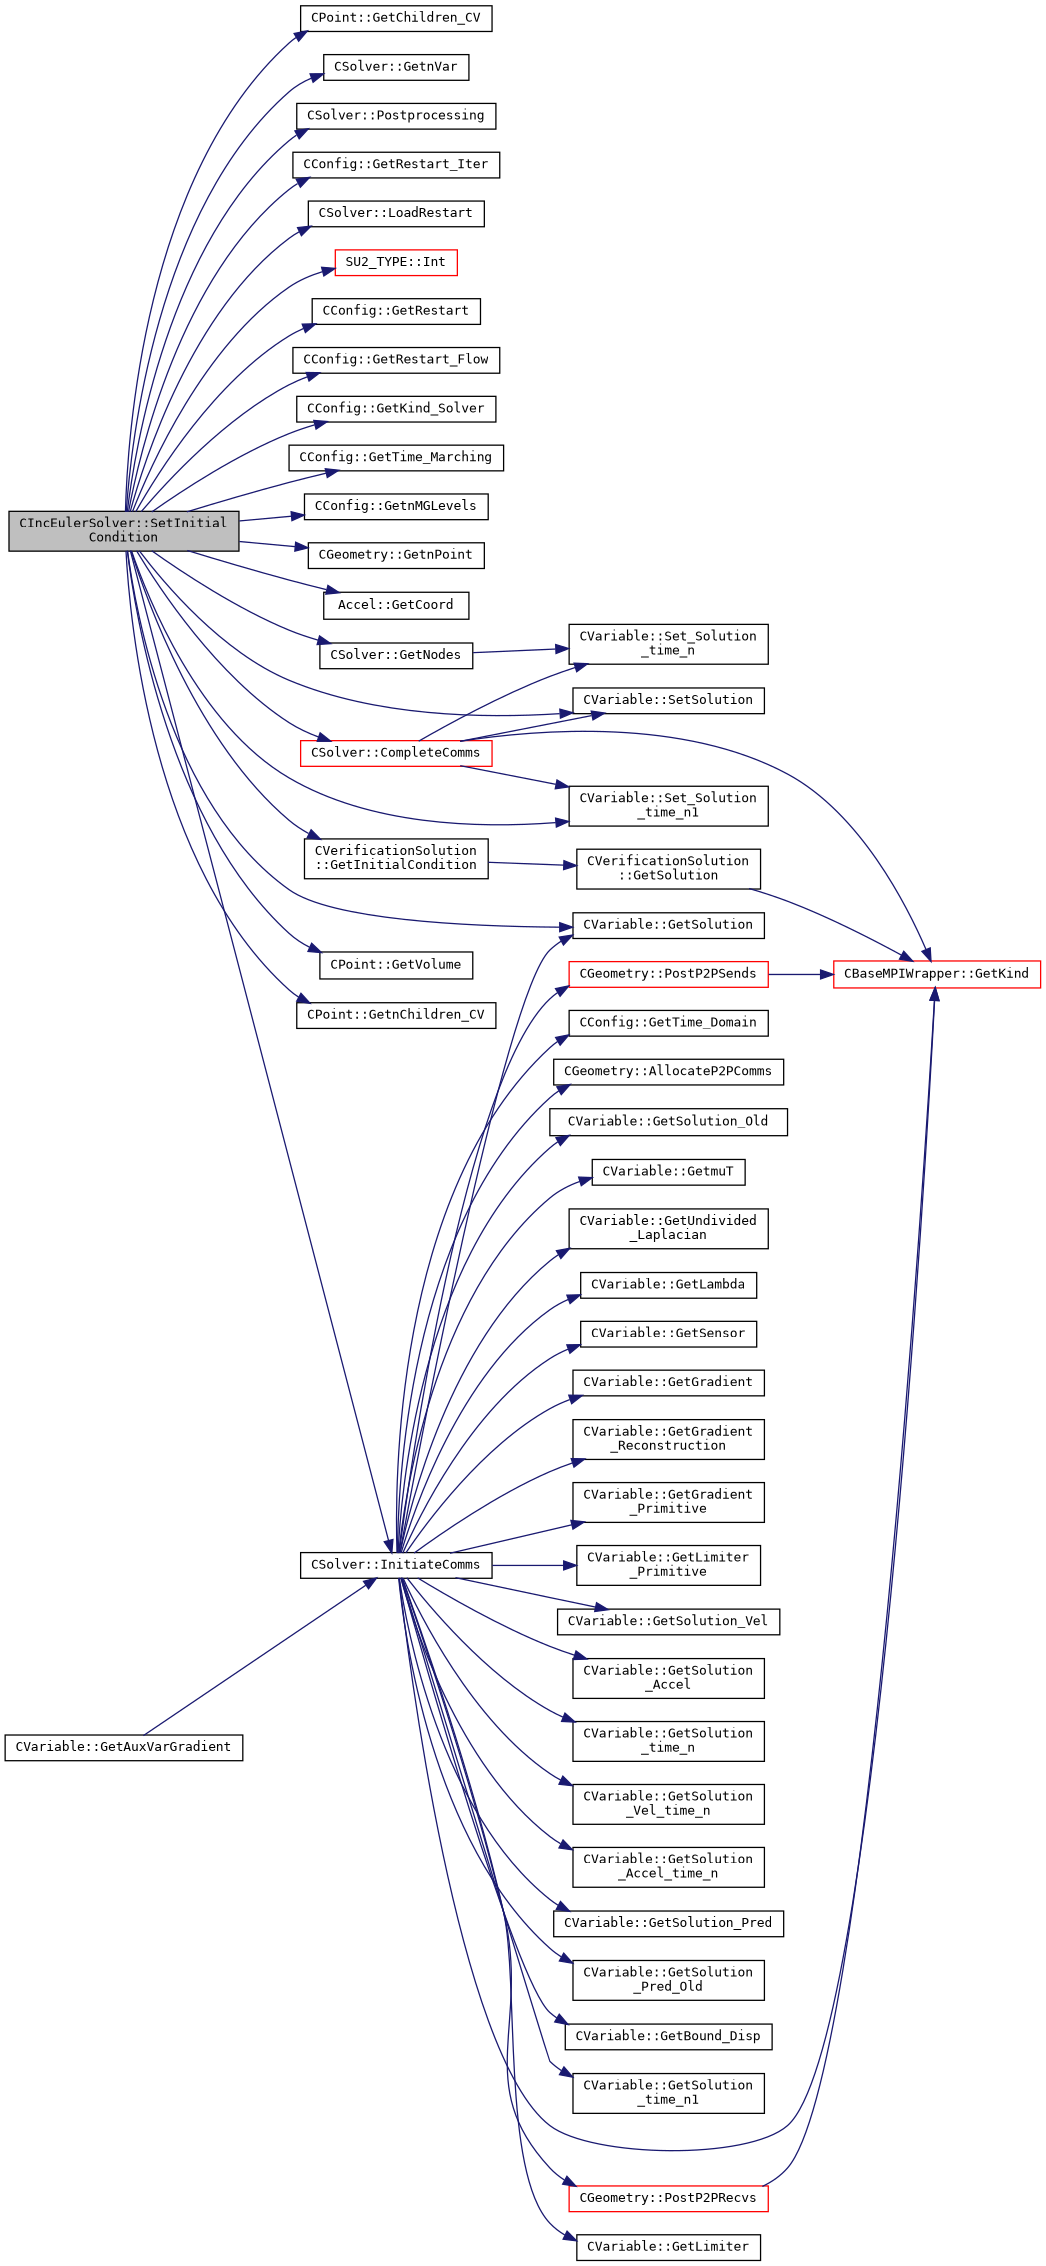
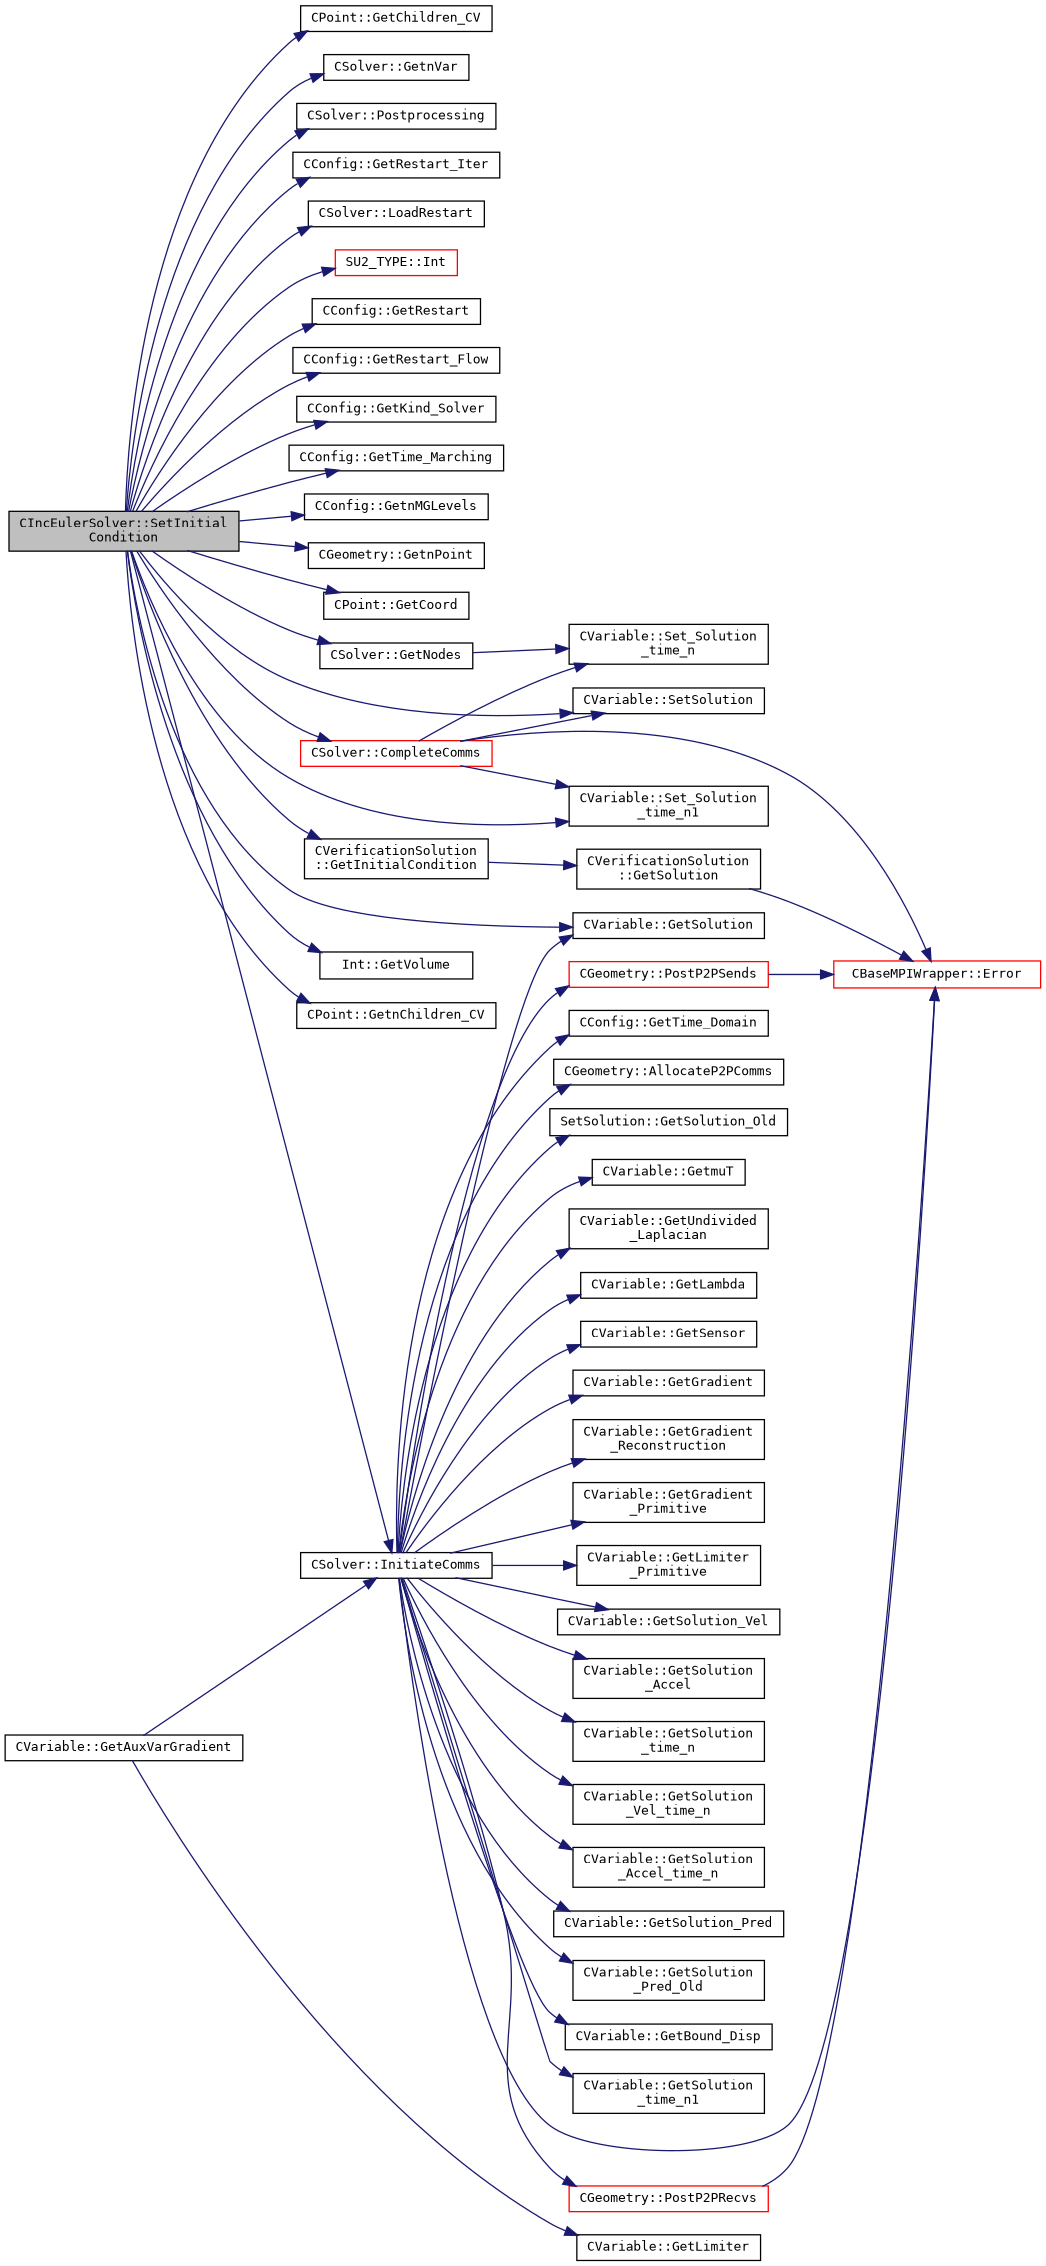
(396, 606) -> (396, 606)
(396, 965) -> (396, 965)
(937, 974) -> (937, 974)
(669, 1122) -> (669, 1122)
(502, 1906) -> (320, 2024)
